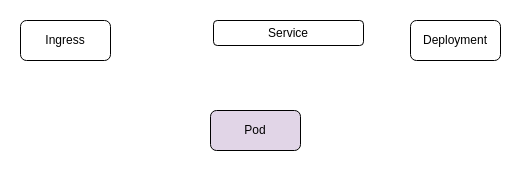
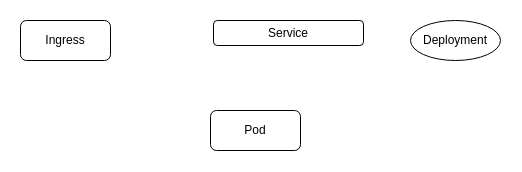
(456, 41) -> (456, 41)
(256, 131) -> (256, 131)
